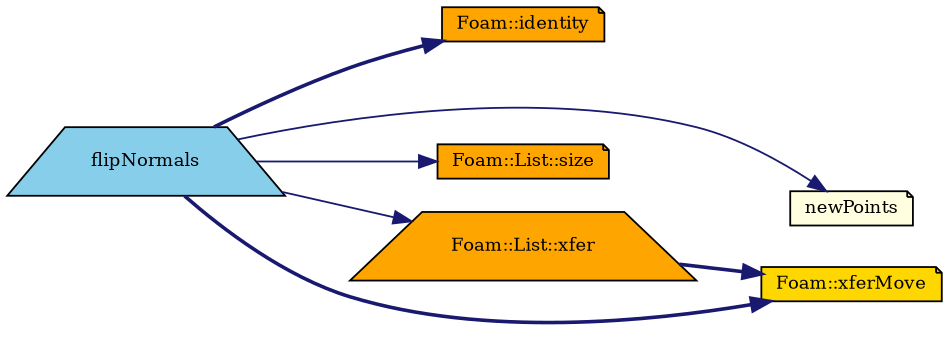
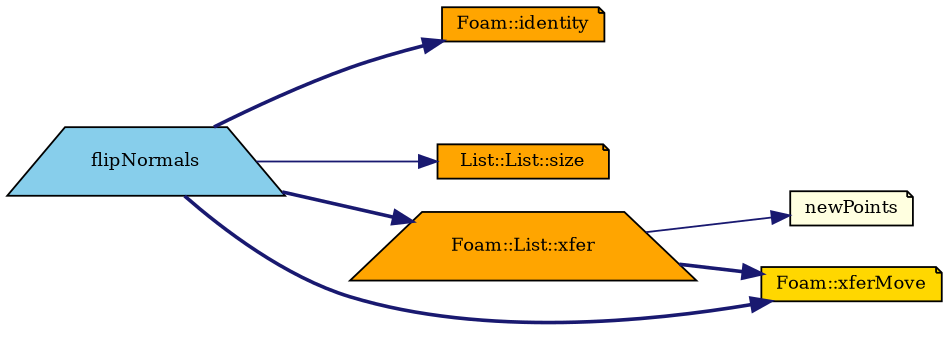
(530, 108) -> (709, 225)
(523, 161) -> (523, 161)
(338, 205) -> (338, 205)
